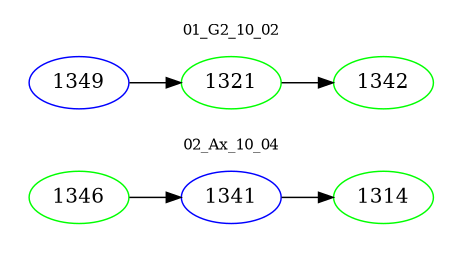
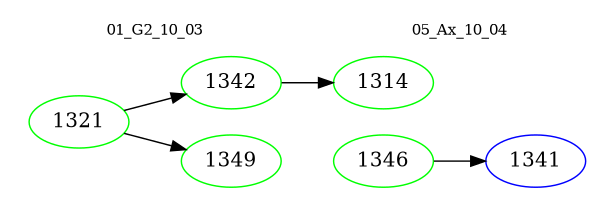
(231, 31) -> (155, 31)
(79, 83) -> (231, 161)
(148, 83) -> (148, 140)
(231, 146) -> (460, 31)
(300, 197) -> (302, 83)
